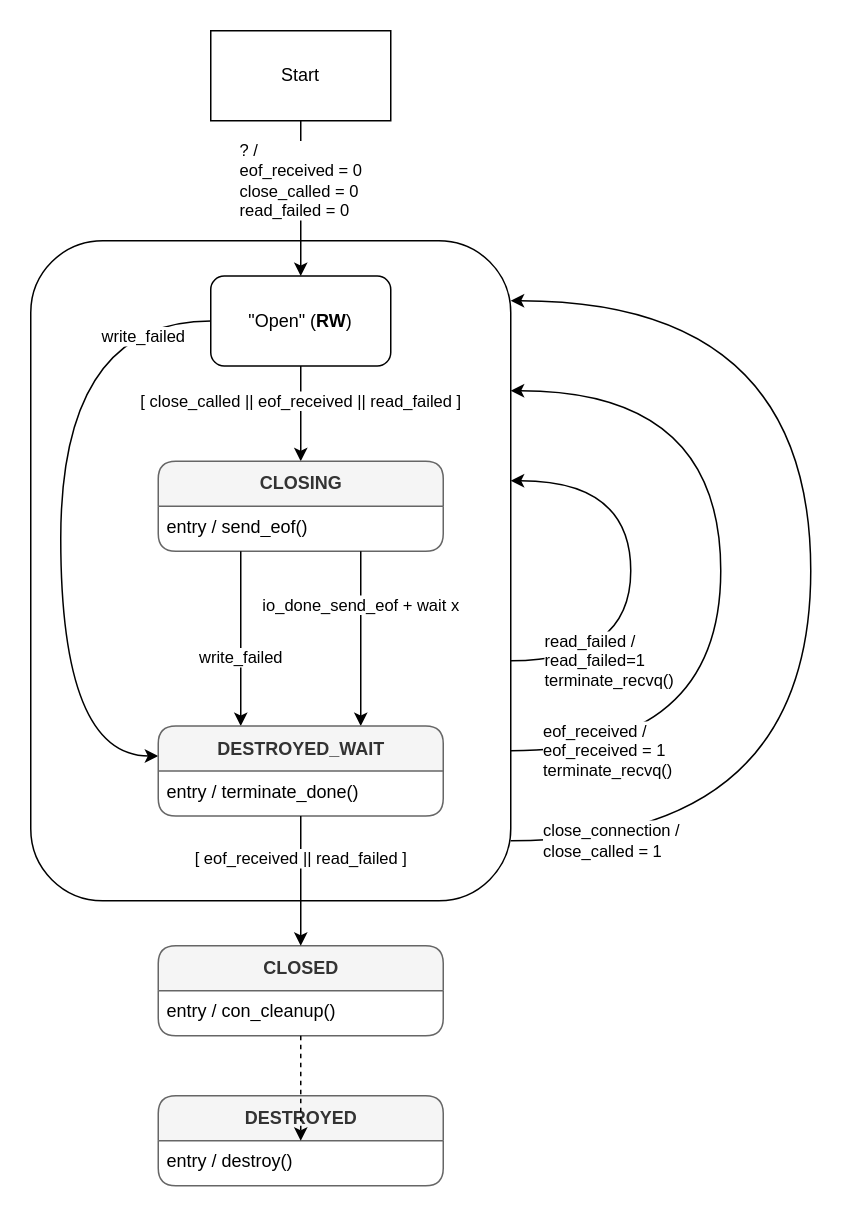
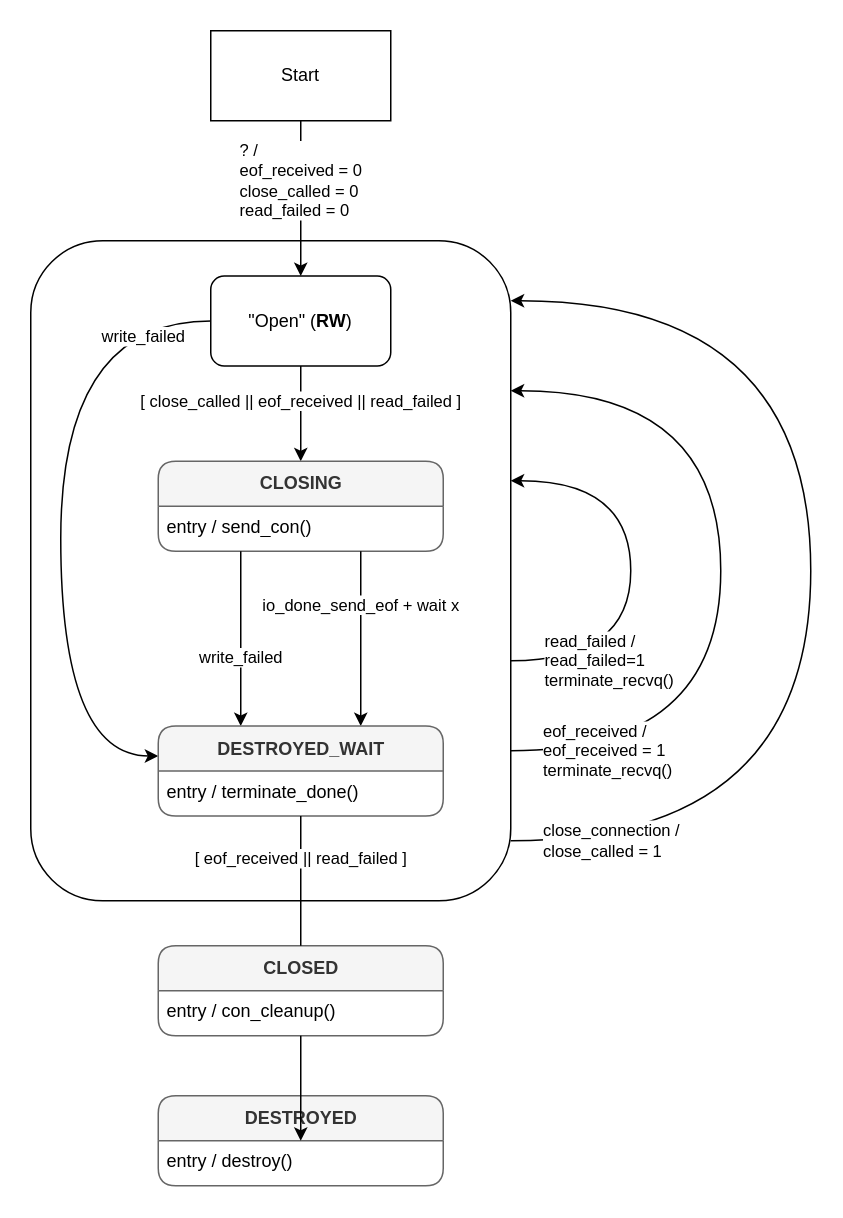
(253, 528) -> (253, 528)
(301, 934) -> (301, 938)
(301, 1082) -> (301, 1082)
